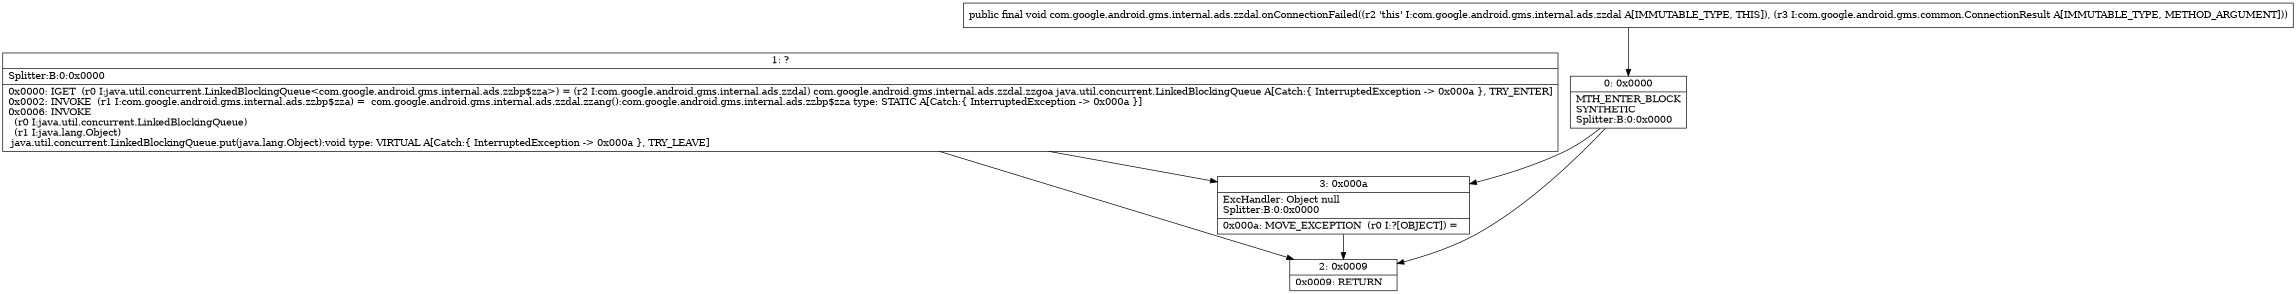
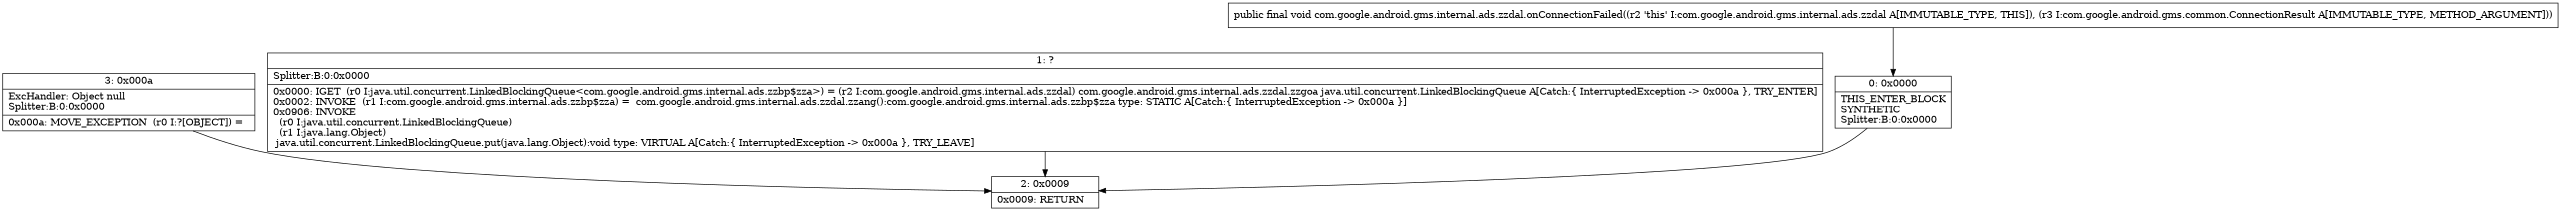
(1628, 99) -> (1893, 99)
(53, 112) -> (318, 112)
(1541, 162) -> none
(1130, 166) -> none
